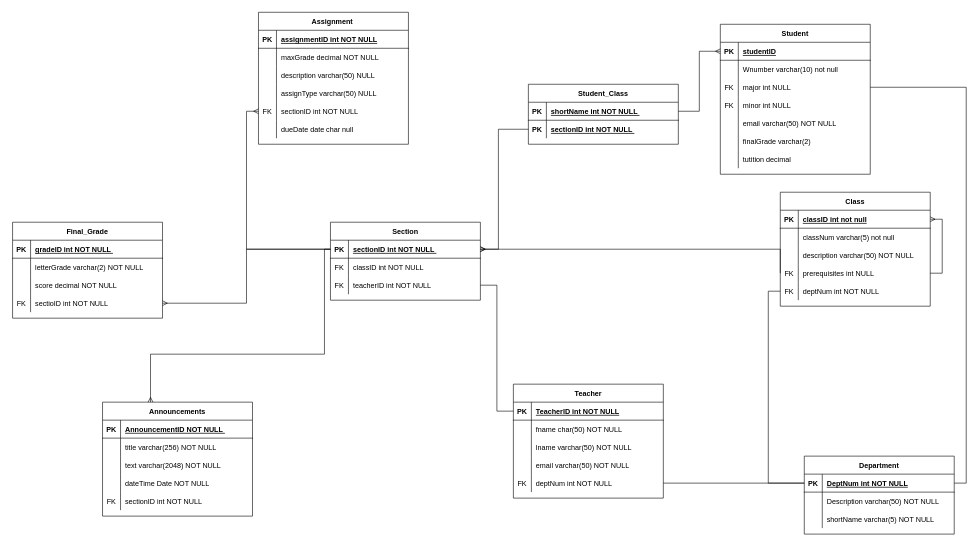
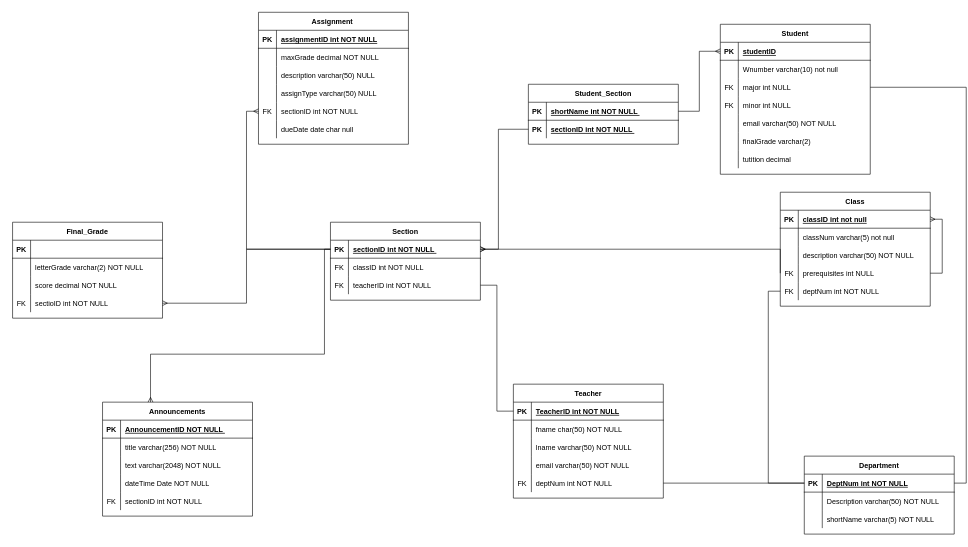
(603, 94) -> (603, 94)
(96, 249) -> none
